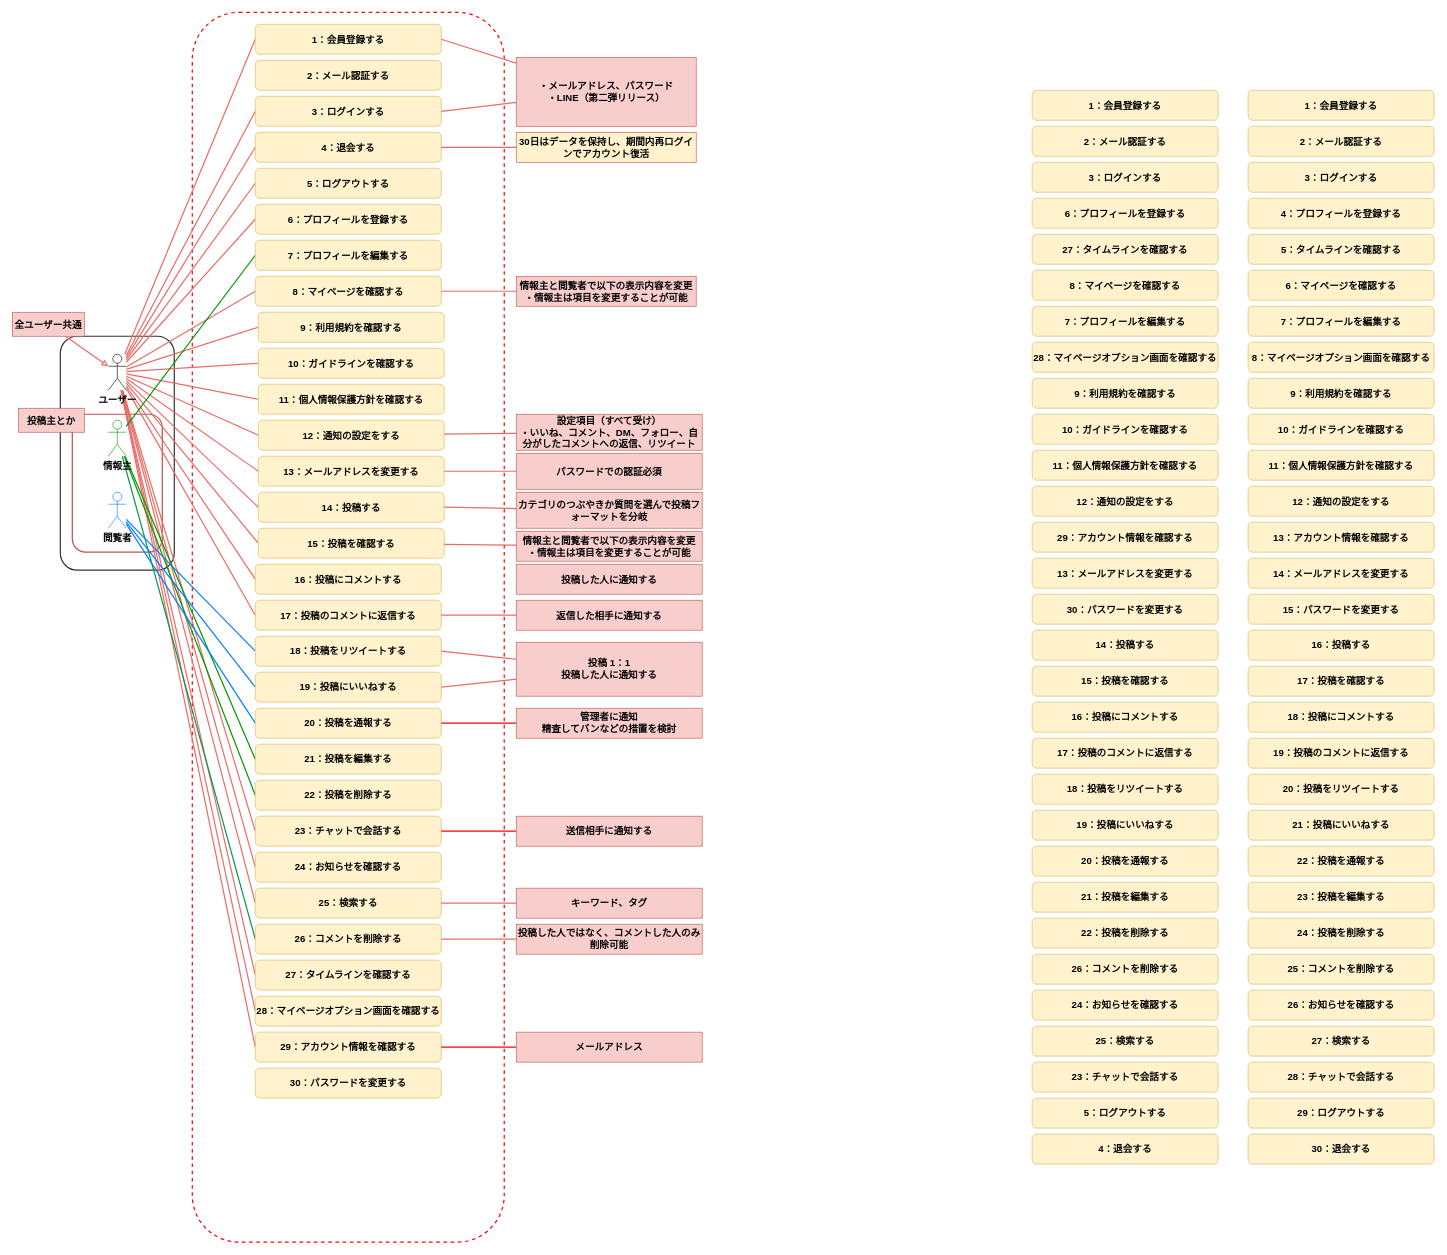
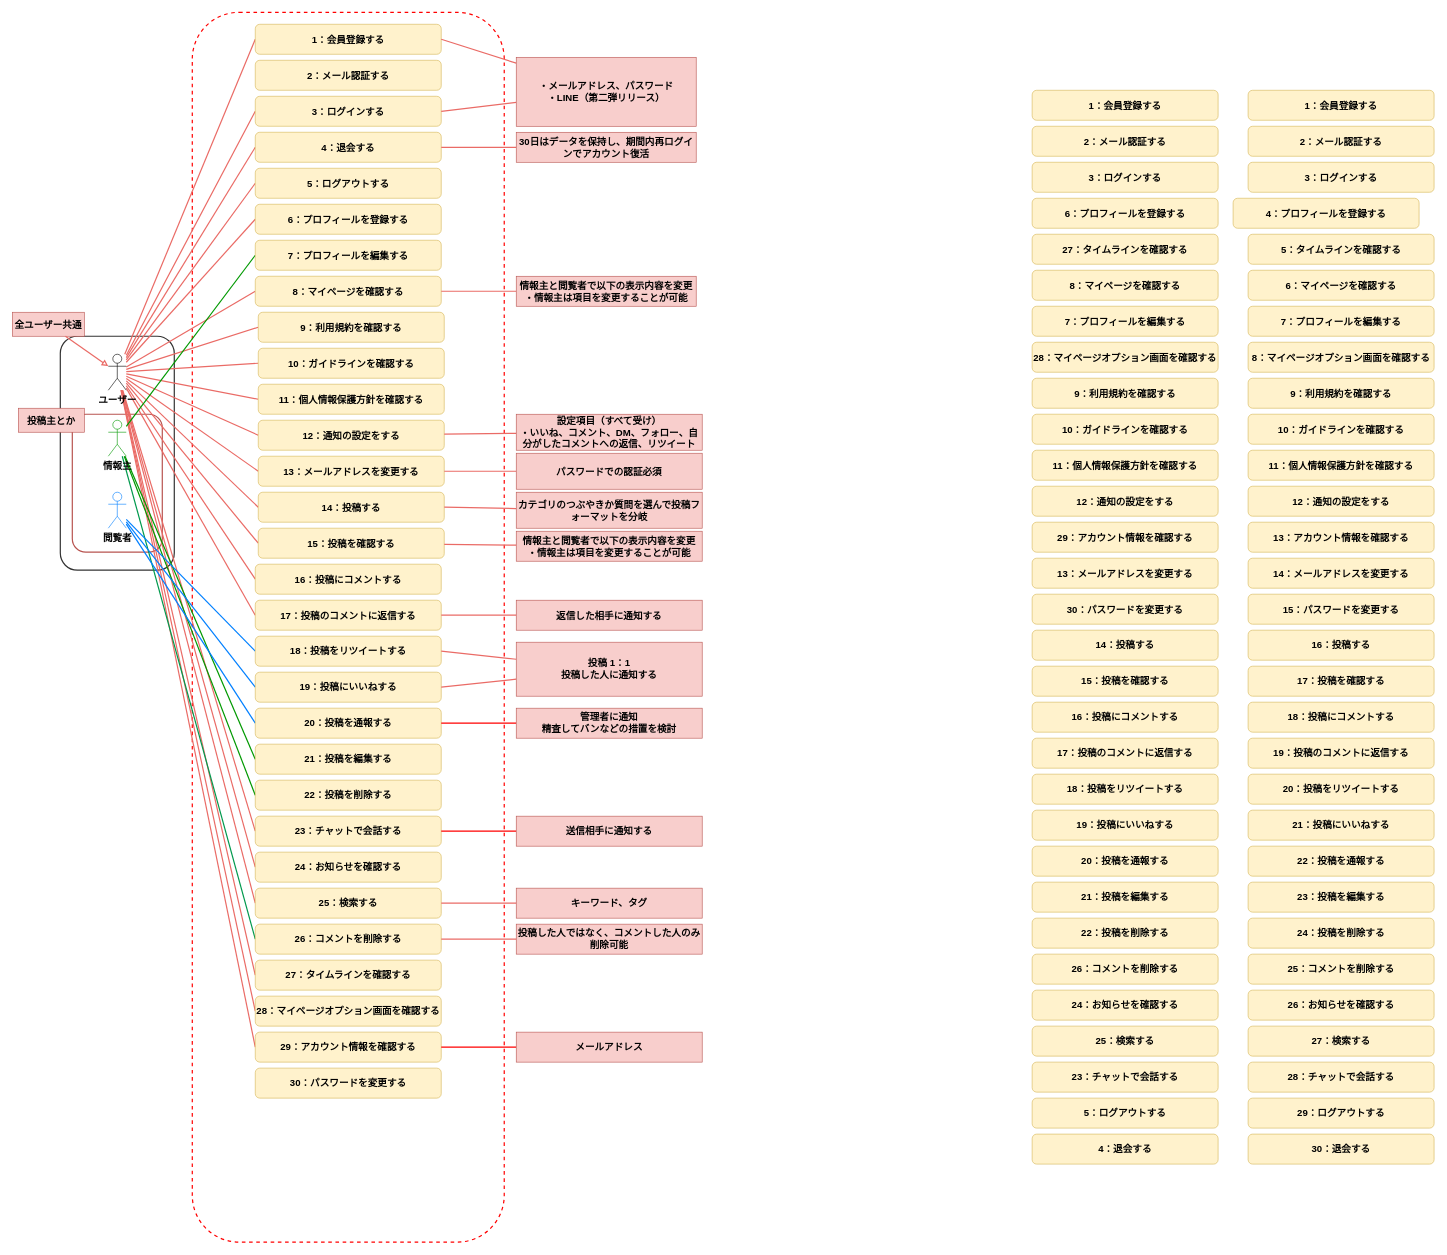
(606, 147) -> (606, 147)
(1341, 213) -> (1326, 213)
(609, 579) -> none
